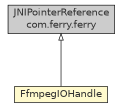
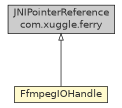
(61, 25) -> (61, 25)
